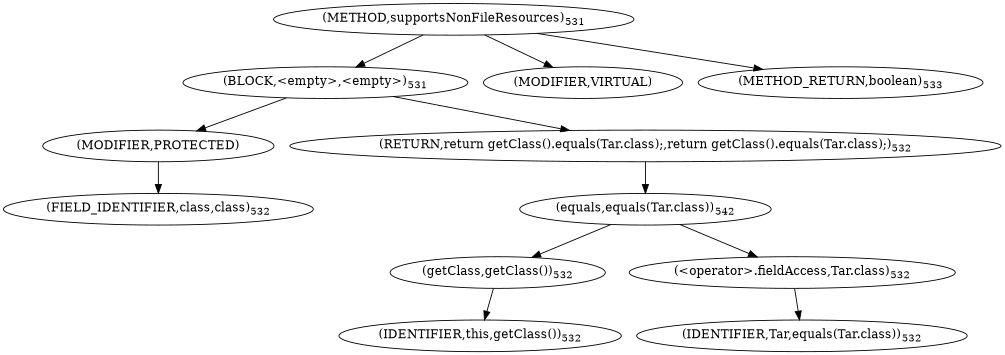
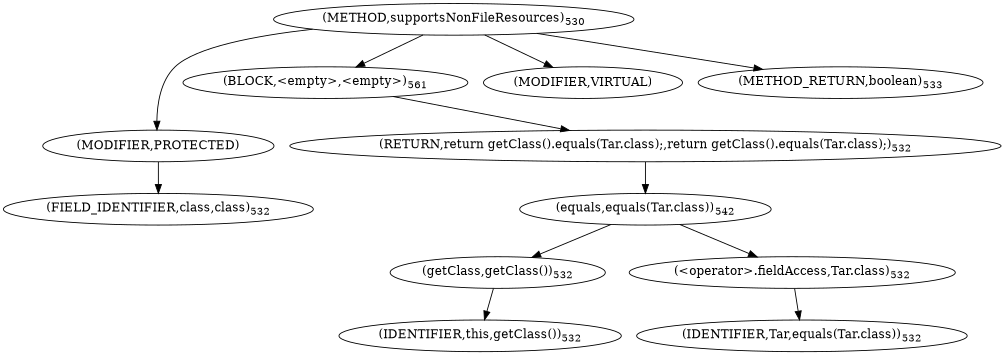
(575, 18) -> (575, 18)
(418, 81) -> (418, 81)
(246, 113) -> (213, 48)
